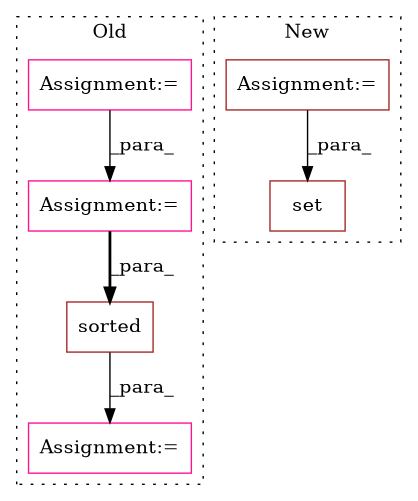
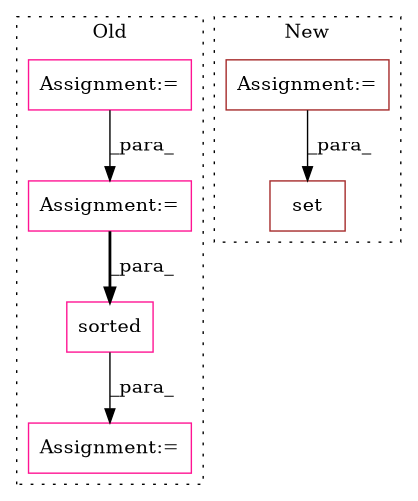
(110, 327) -> (110, 327)
